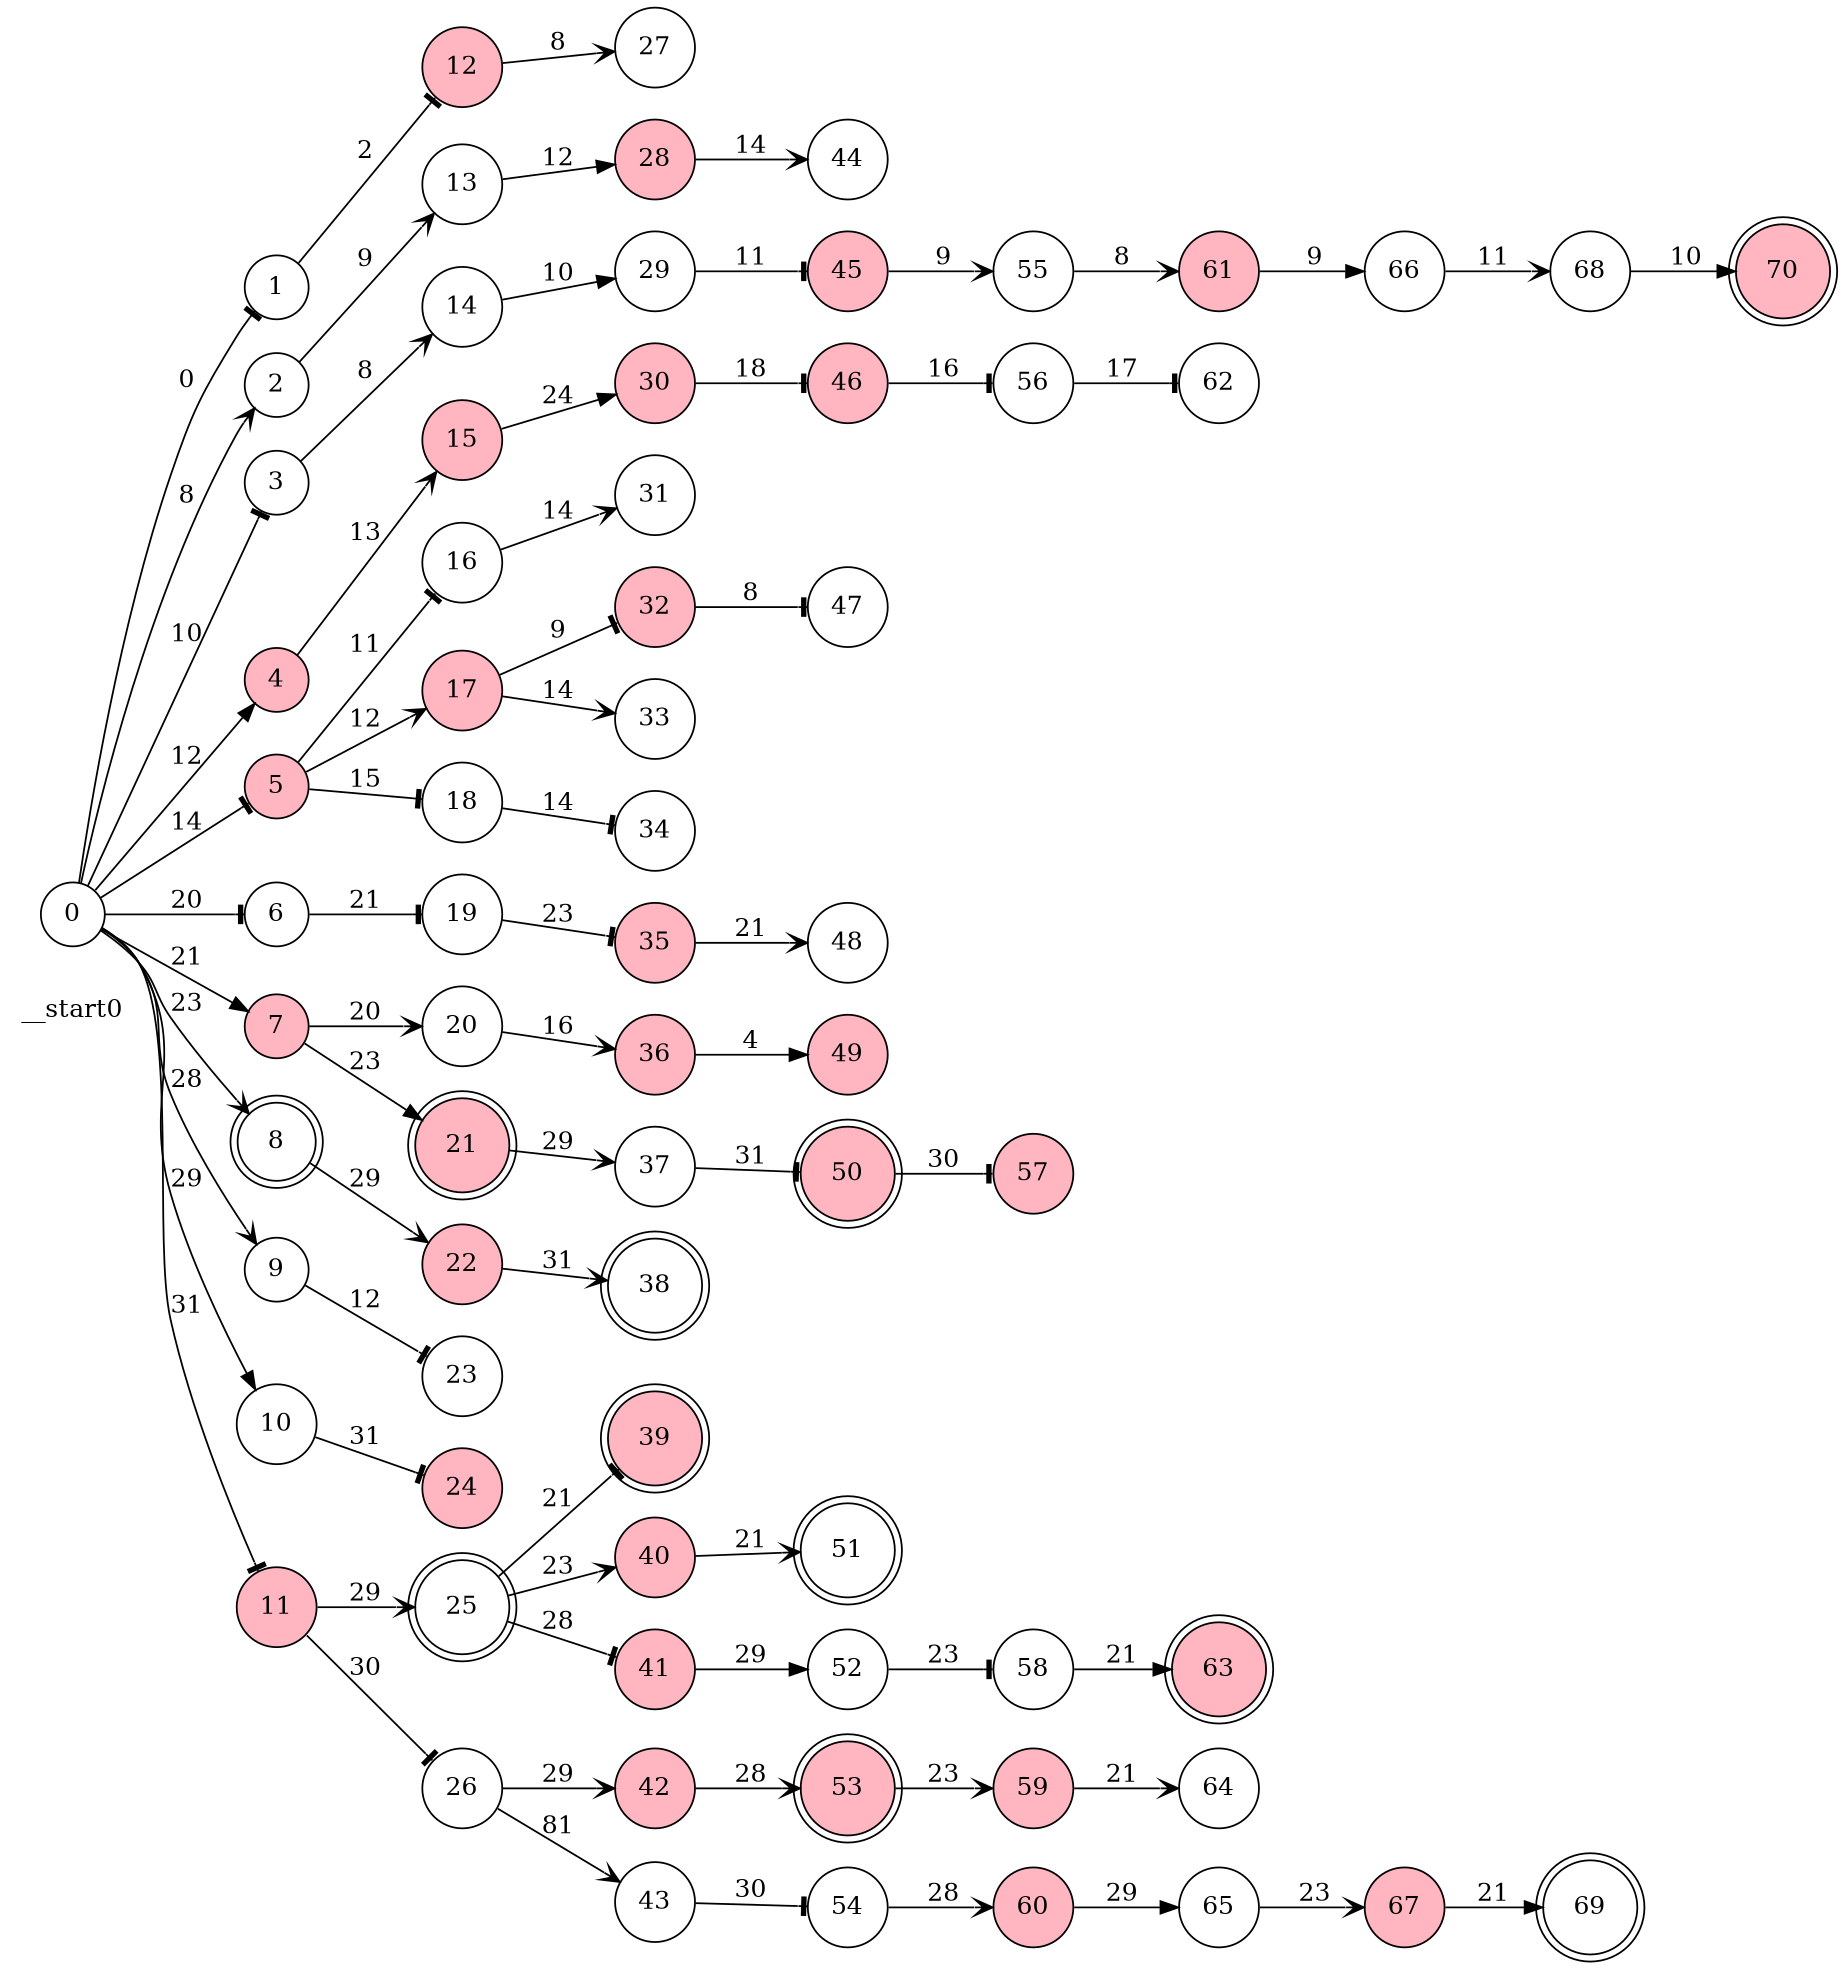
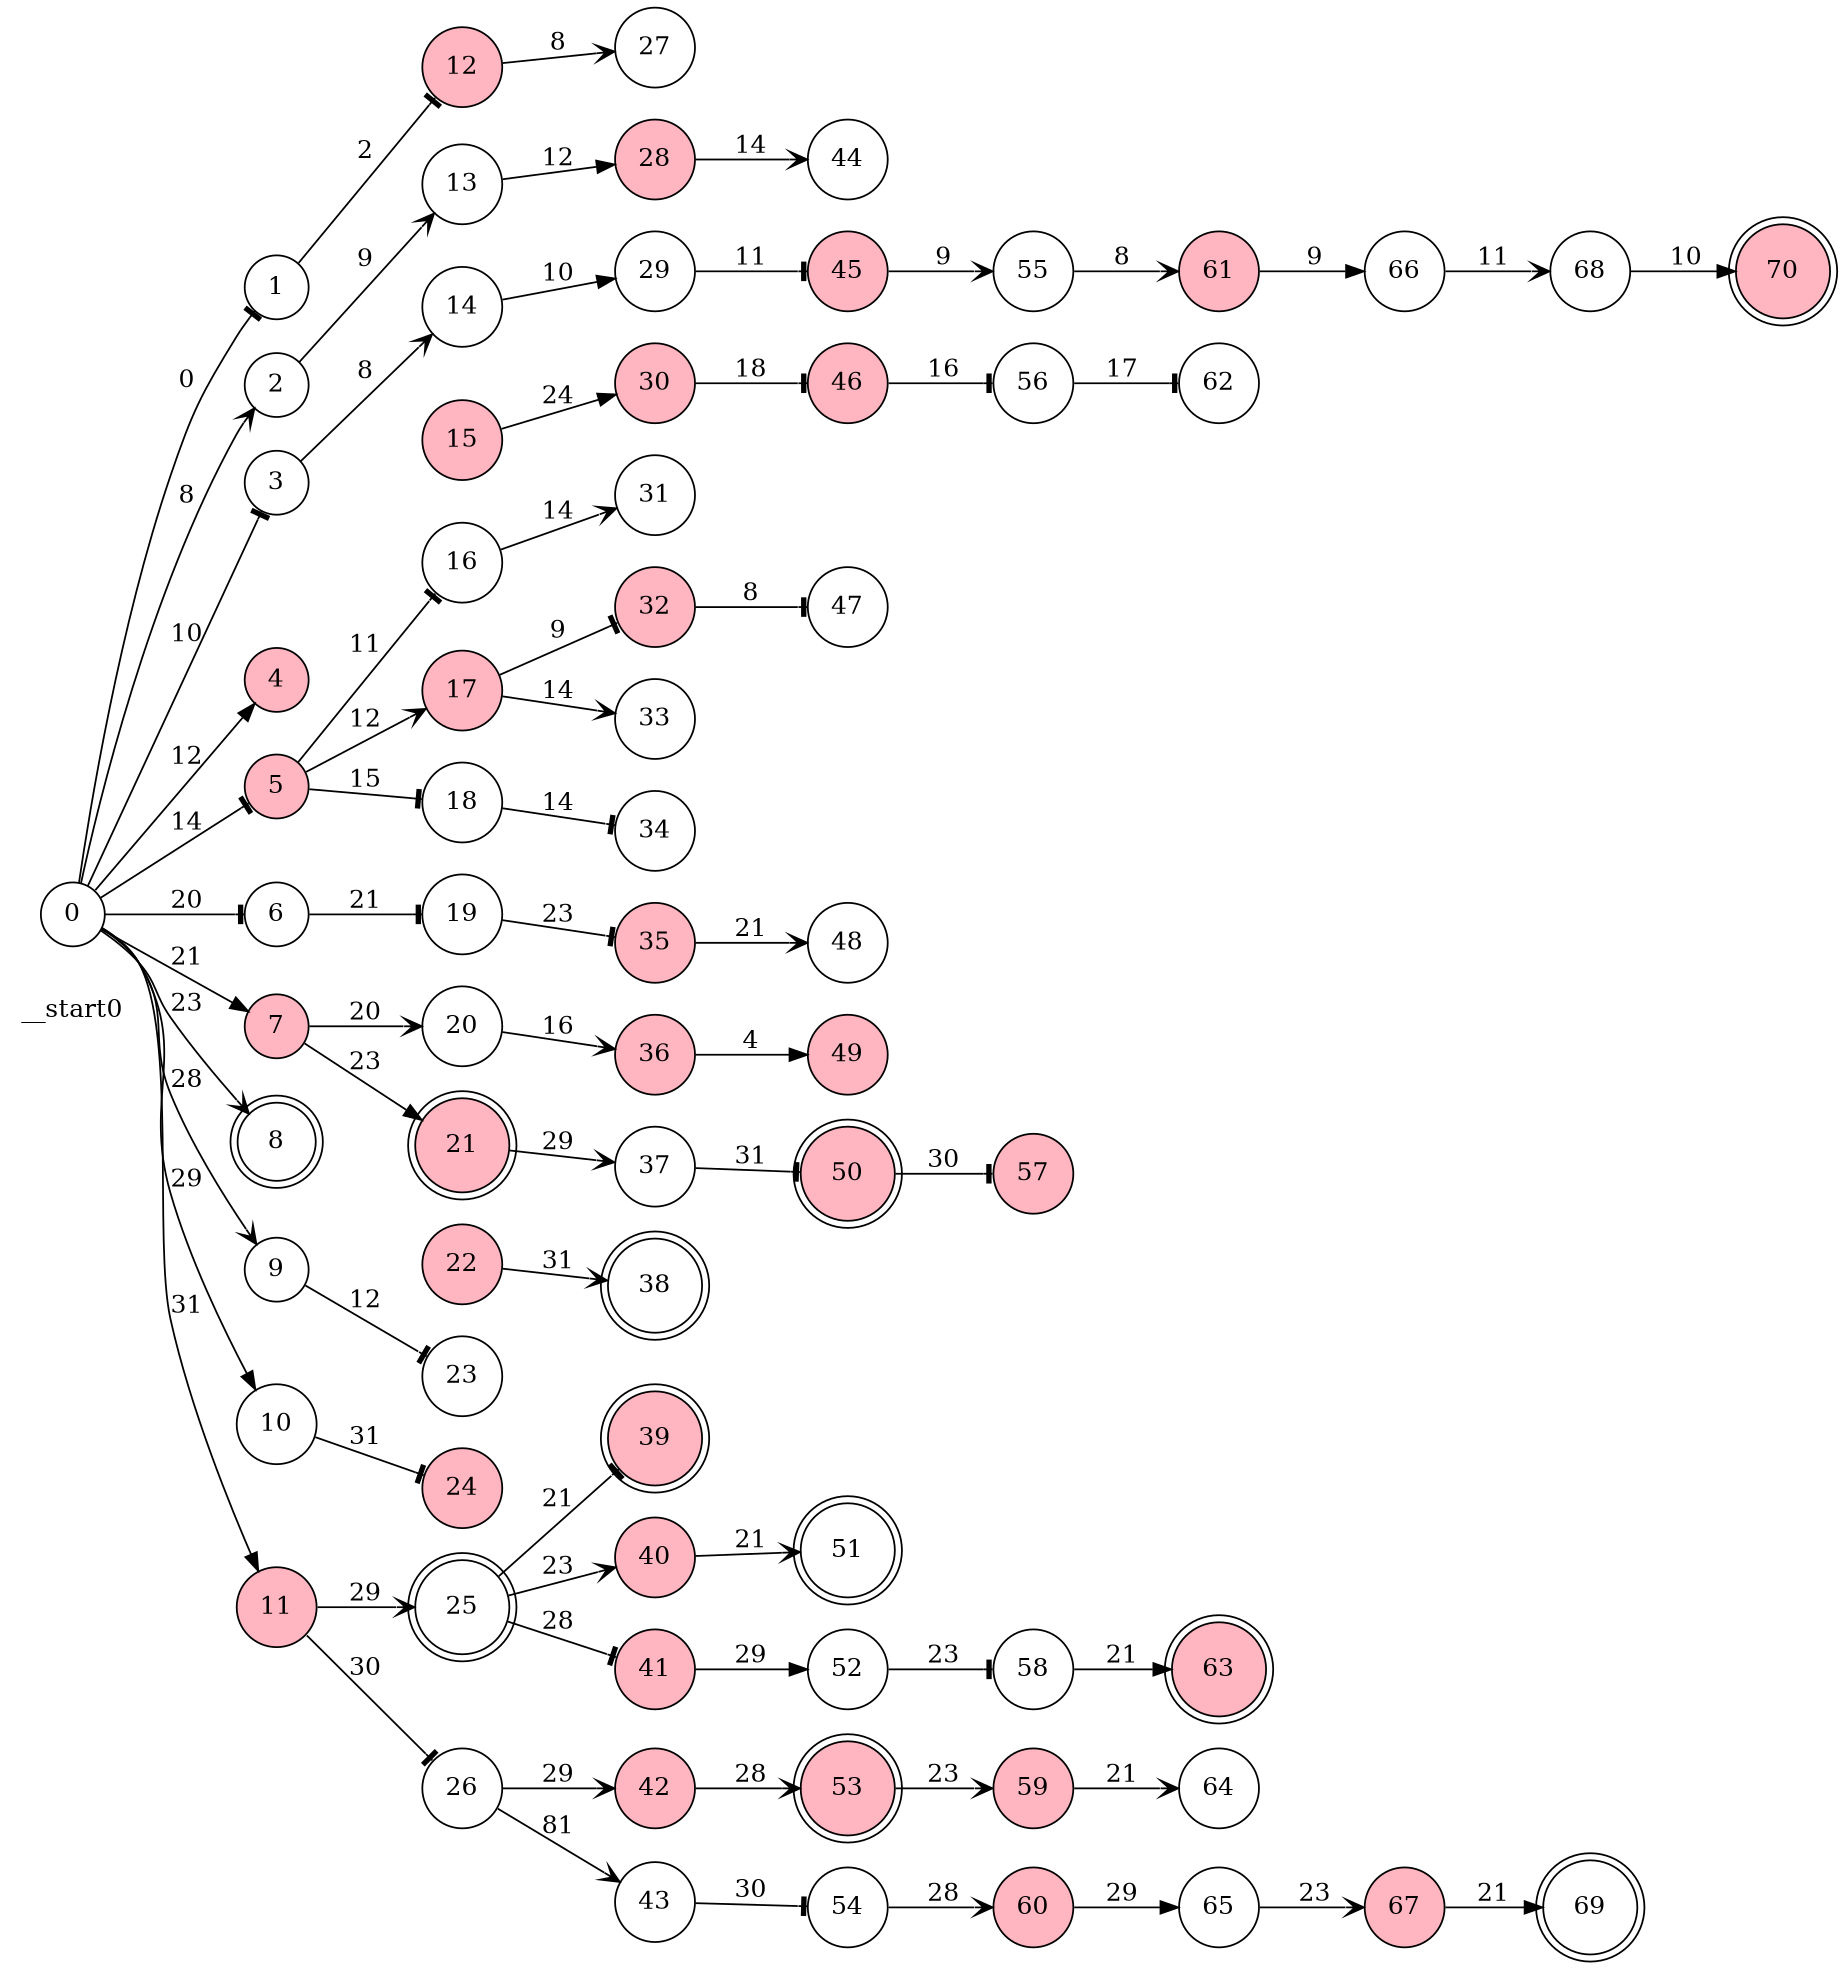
(361, 571) -> none
(362, 1198) -> none
(164, 1243) -> (164, 1243)
